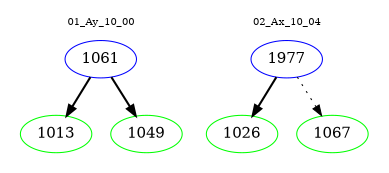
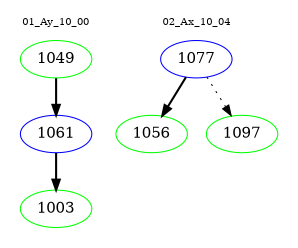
(287, 59) -> (196, 59)
(121, 92) -> (56, 92)
(56, 134) -> (56, 209)
(242, 134) -> (152, 134)
(332, 134) -> (242, 134)
